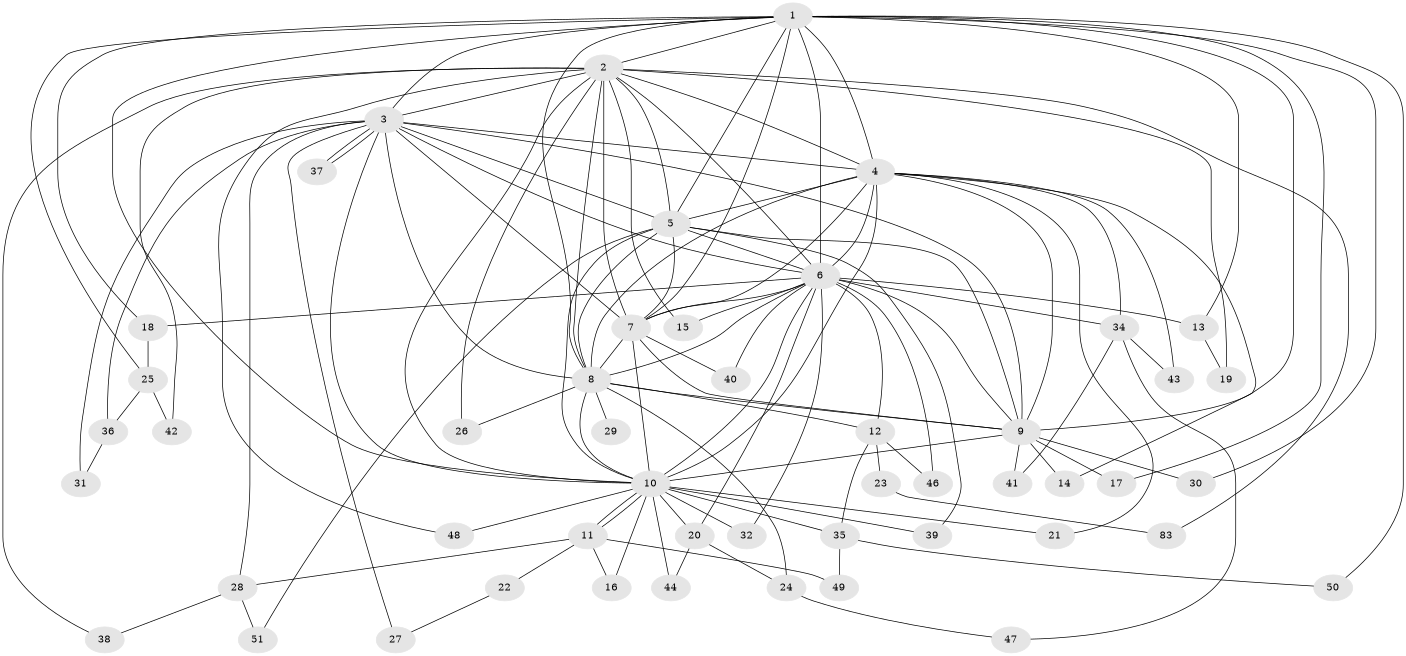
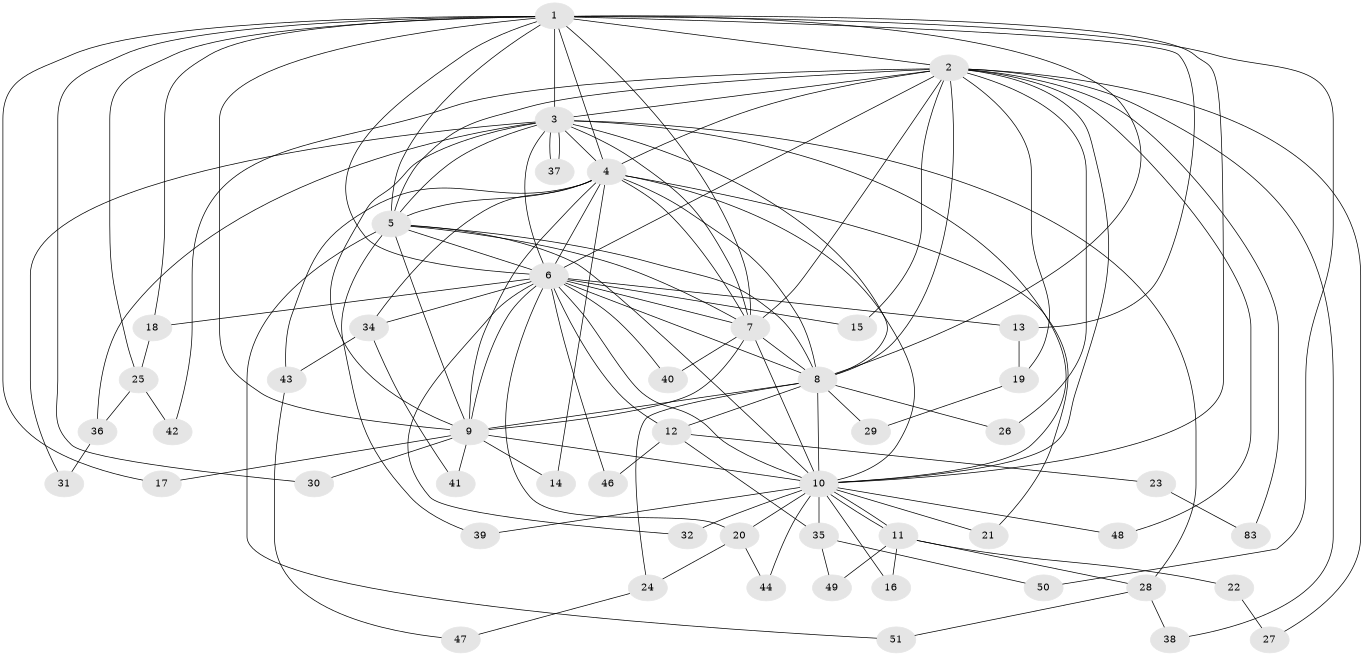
(319, 355) -> (1350, 229)
none -> (945, 406)
(1235, 540) -> (289, 576)
